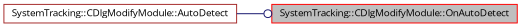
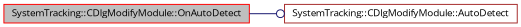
(250, 14) -> (263, 14)
